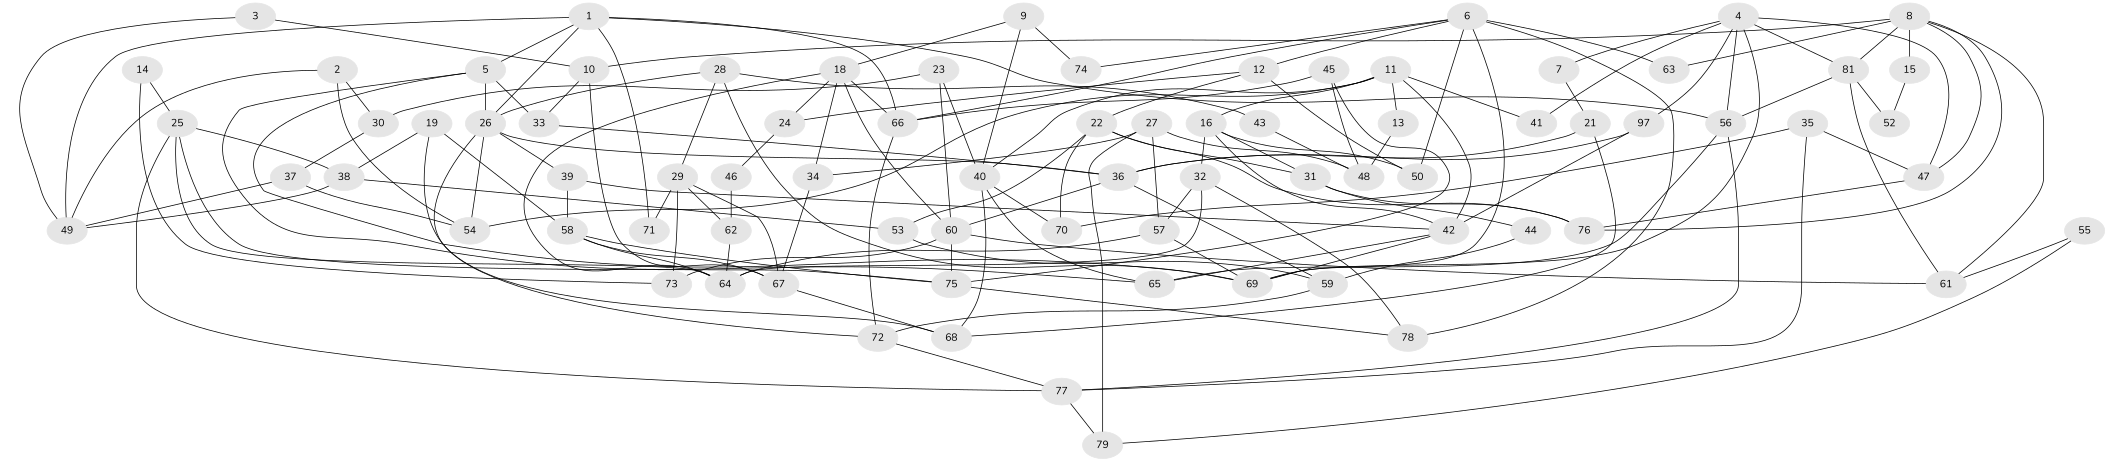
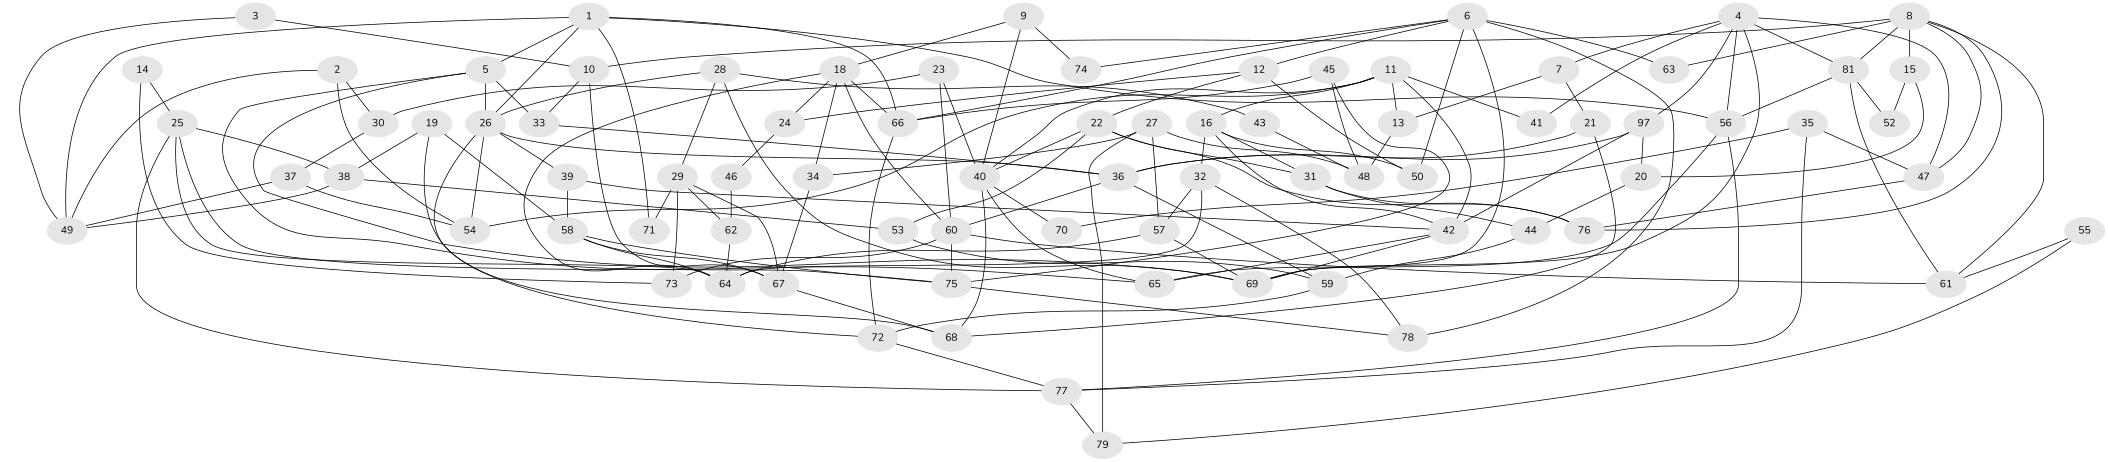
none -> (1463, 102)
(1064, 175) -> (1049, 146)
none -> (1641, 177)
